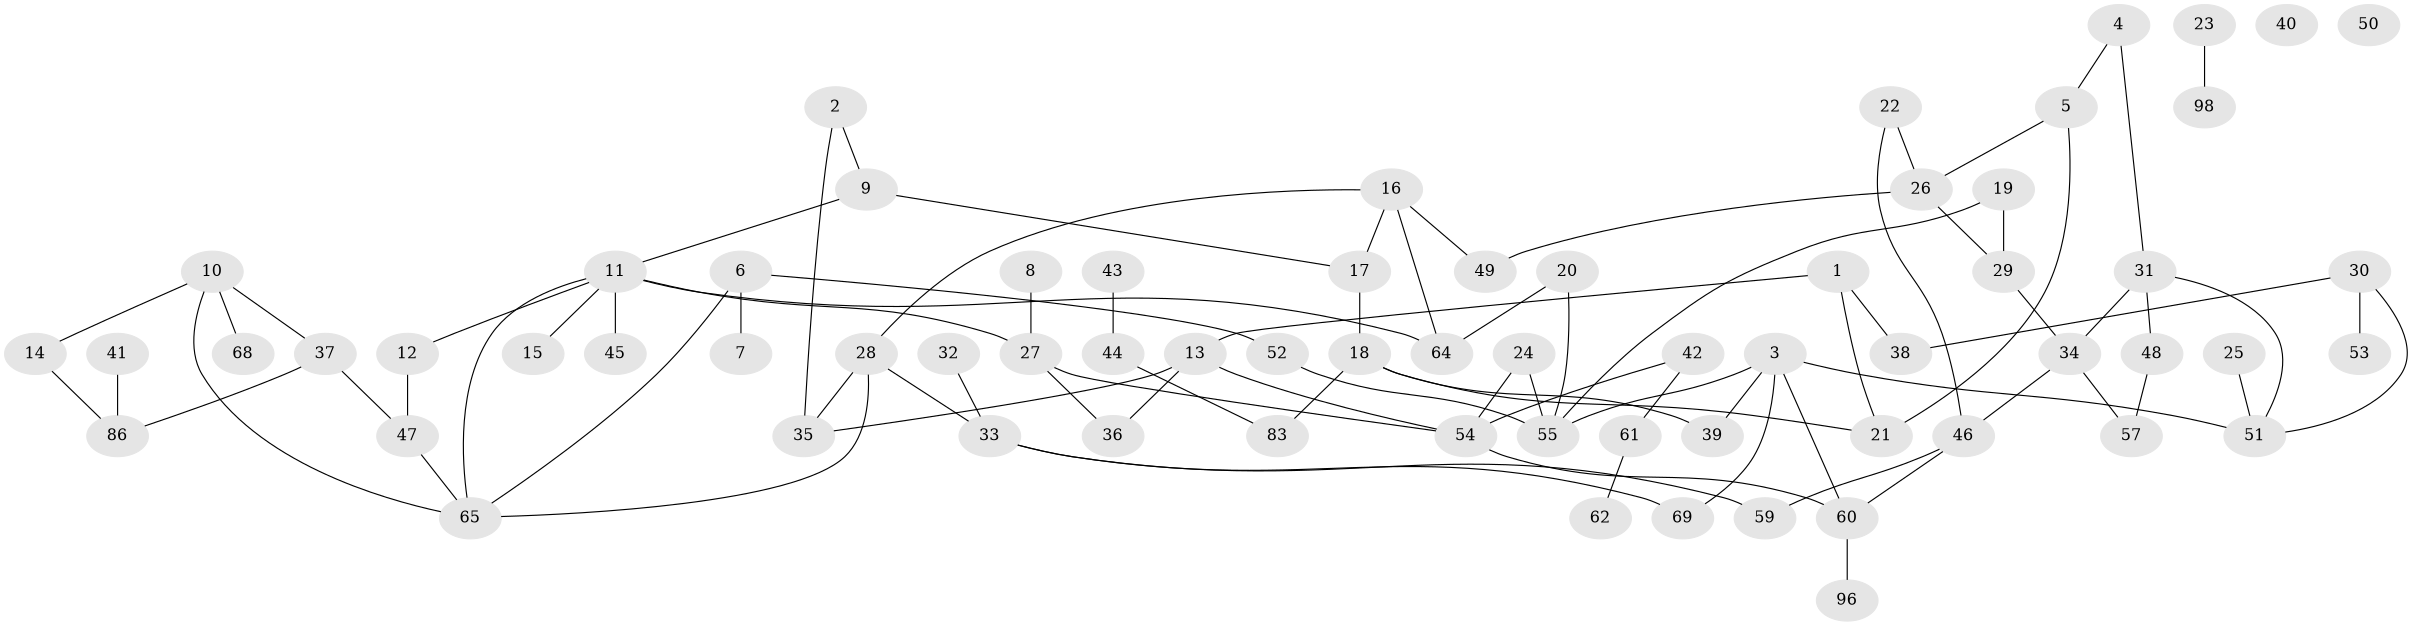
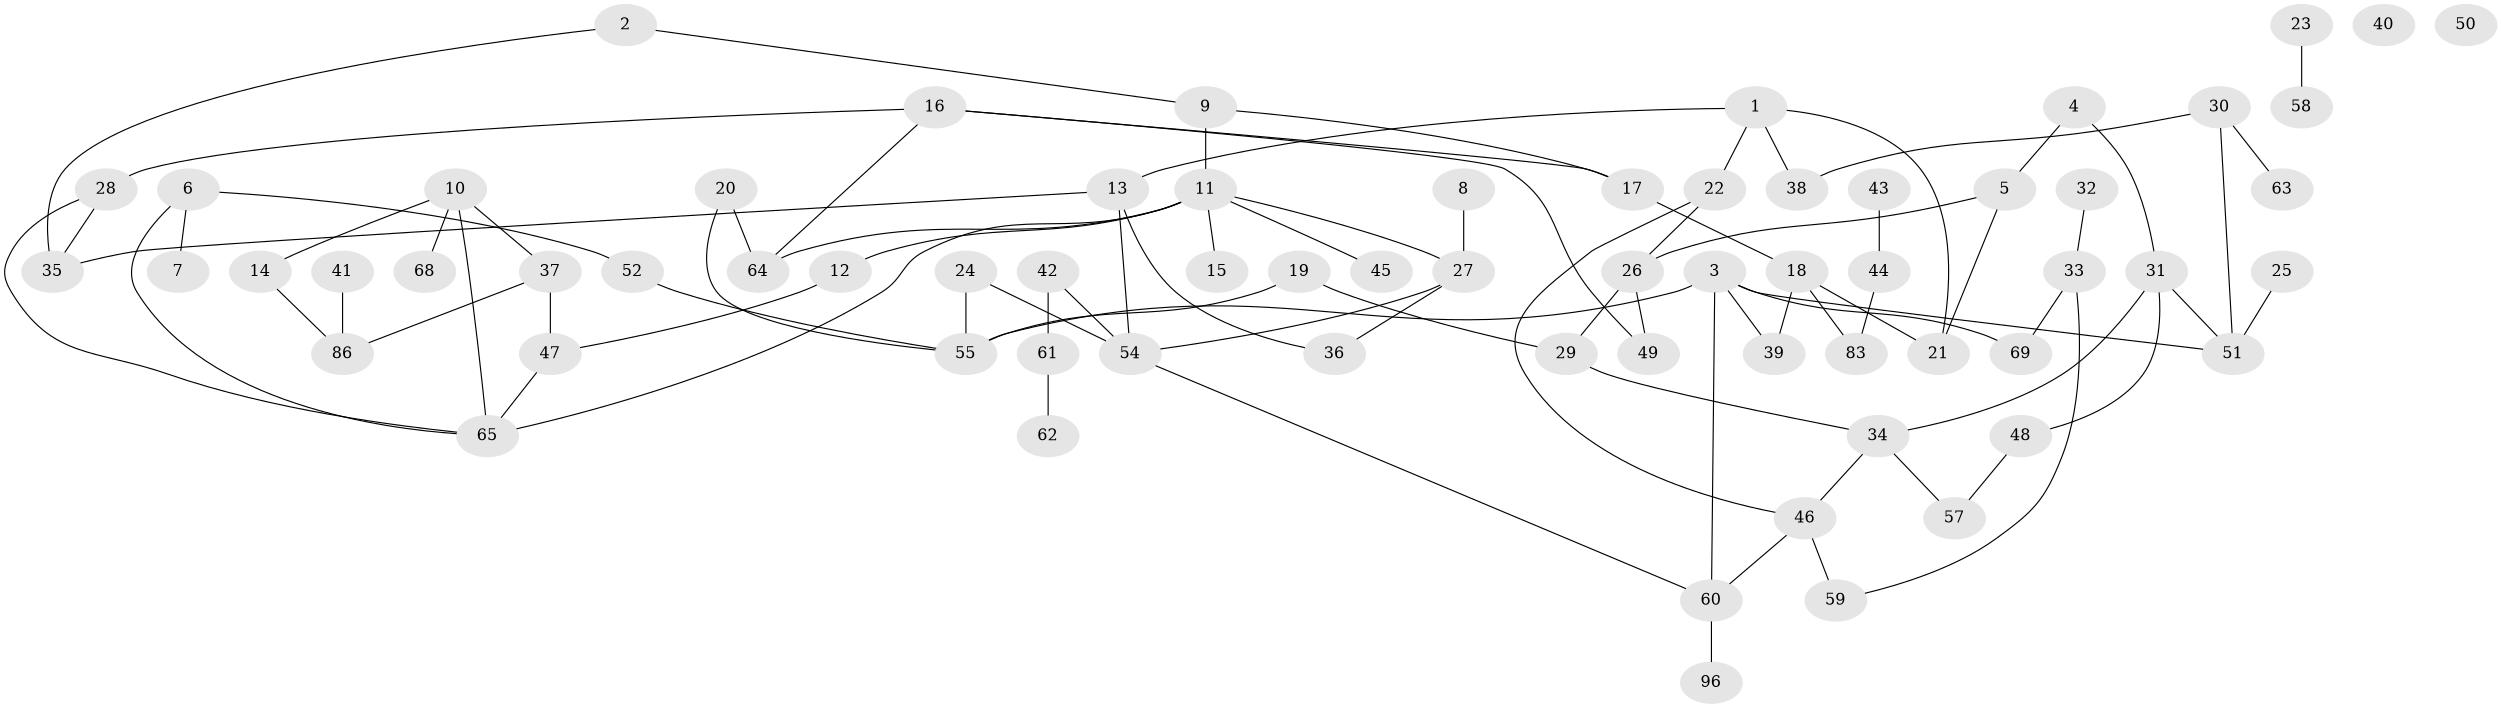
(2205, 107) -> (2302, 107)
none -> (1735, 148)
(2360, 354) -> (2282, 190)
(928, 395) -> none
